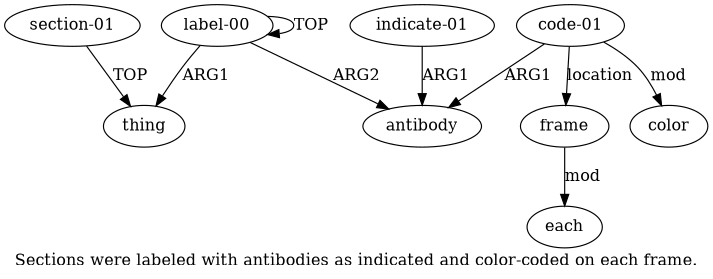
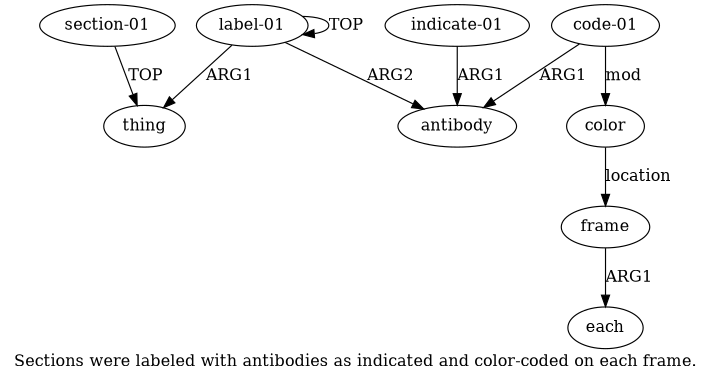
(217, 25) -> (252, 25)
(568, 70) -> (606, 171)
(583, 177) -> (629, 277)
